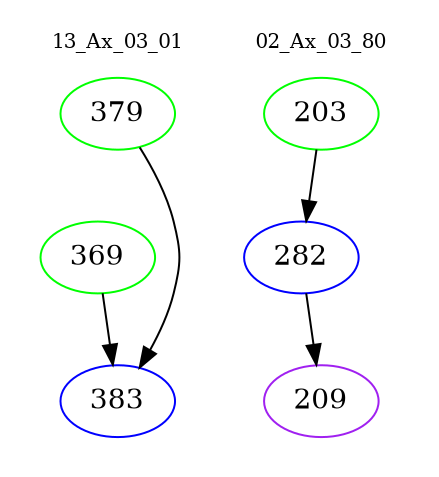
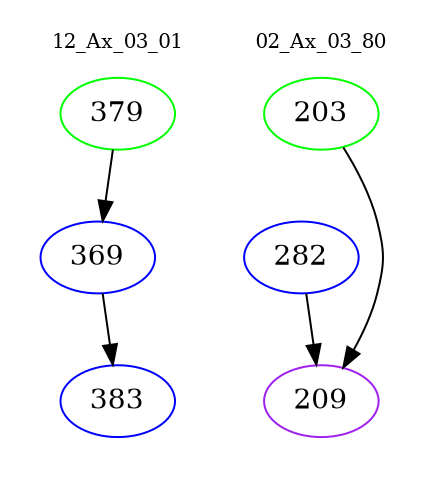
(118, 43) -> (118, 43)
(313, 175) -> (382, 247)
(179, 247) -> (109, 175)
(98, 257) -> (98, 257)
